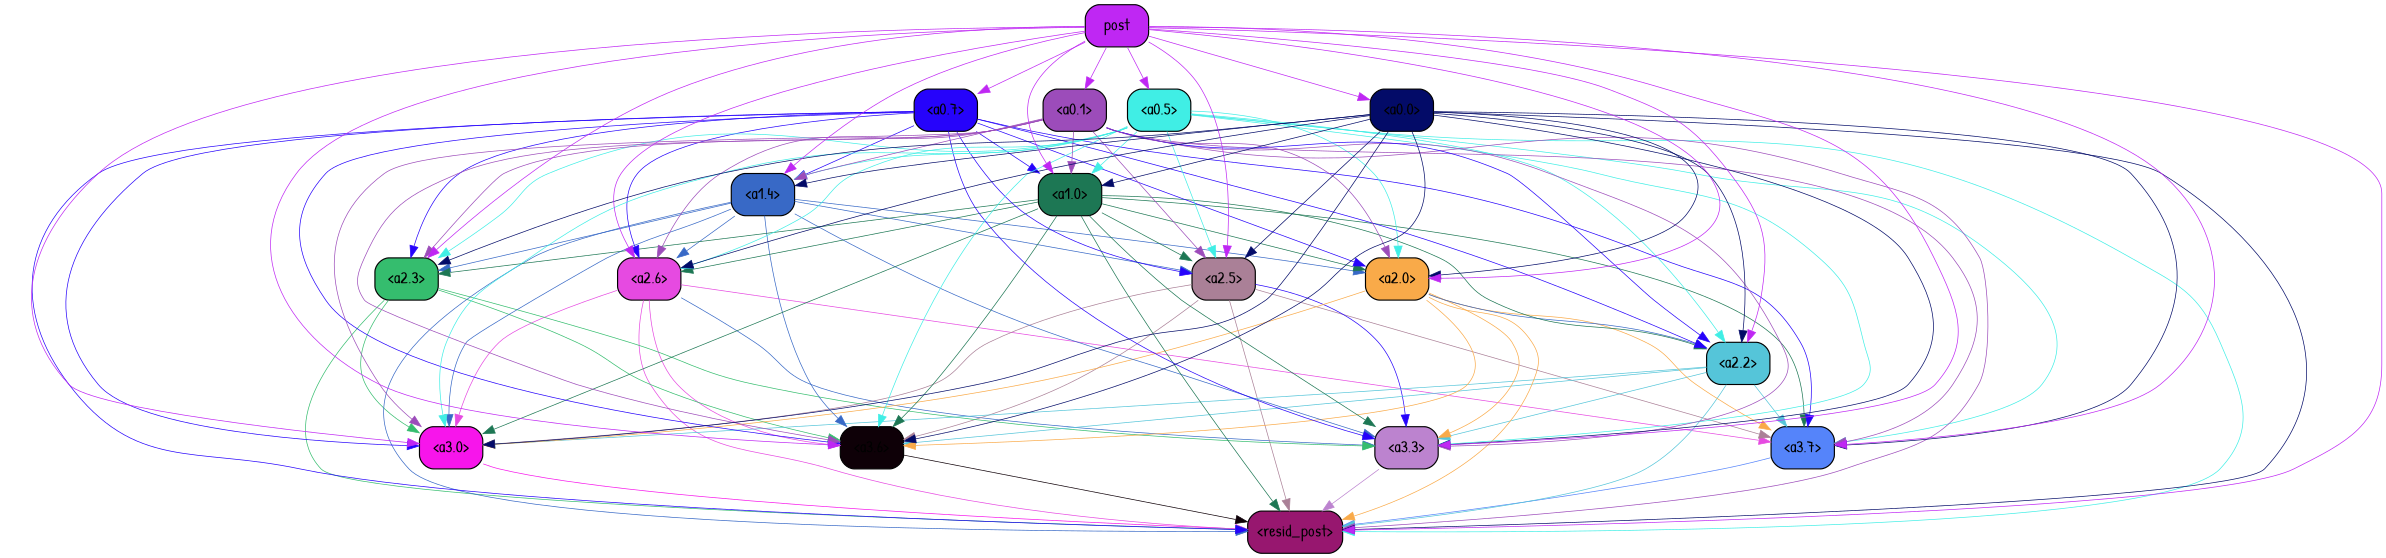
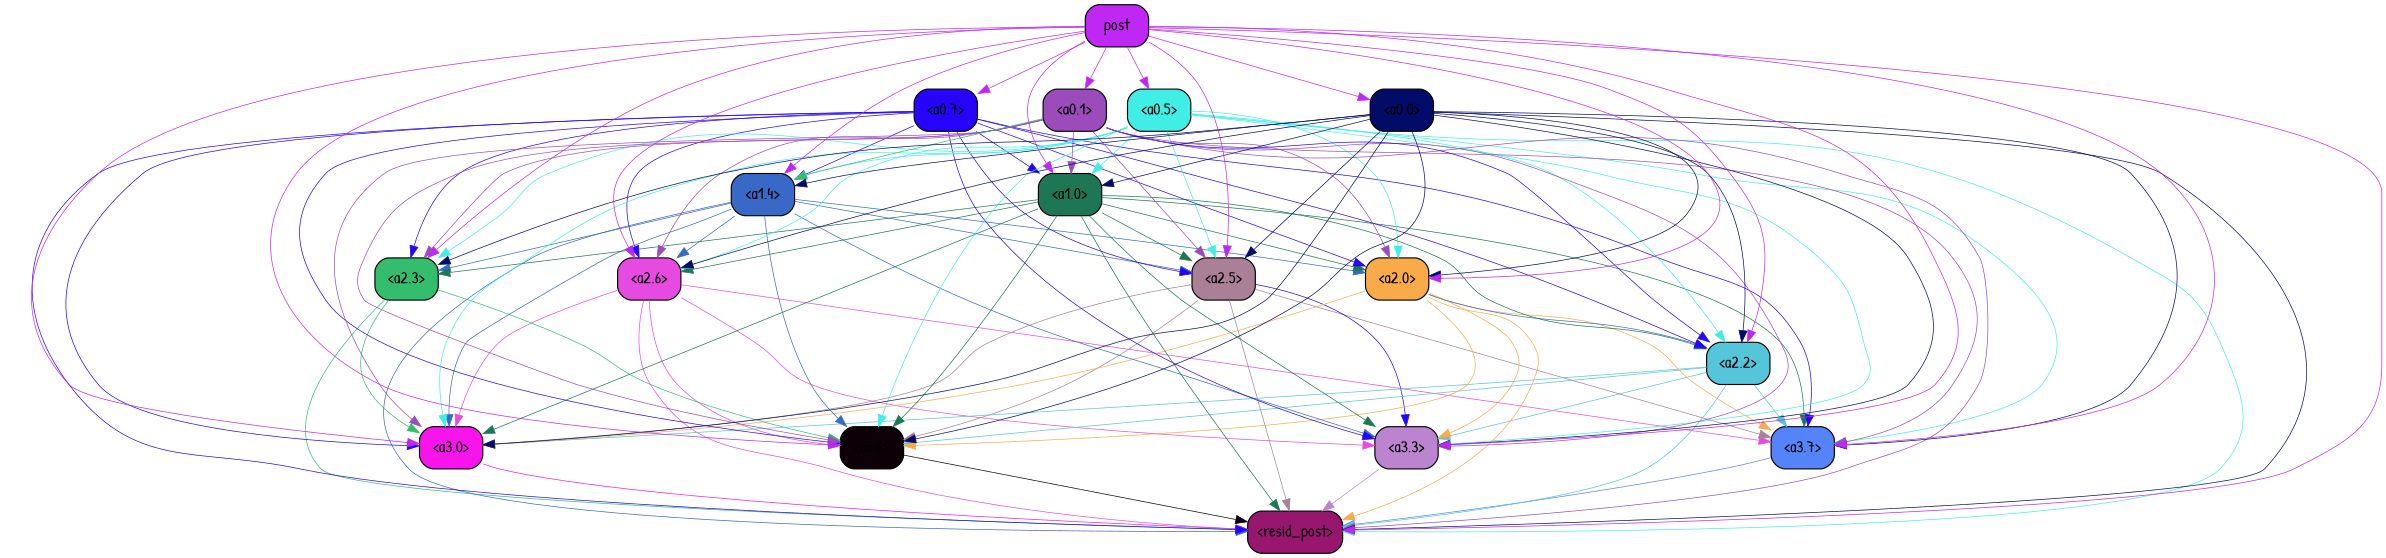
(924, 146) -> (924, 146)
(832, 390) -> (1025, 422)
(800, 393) -> none
